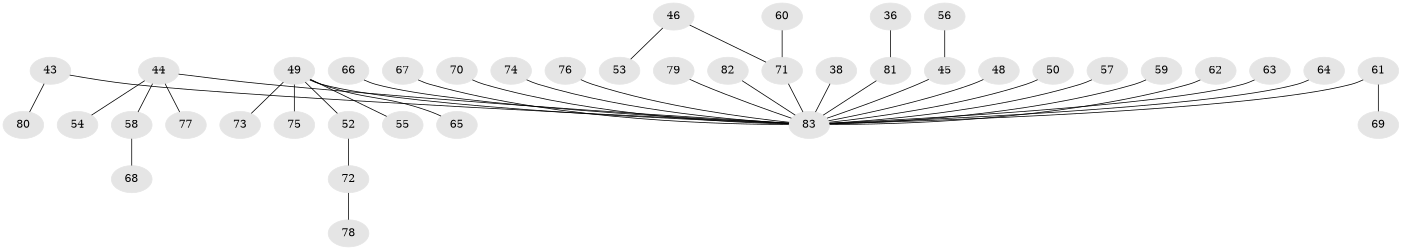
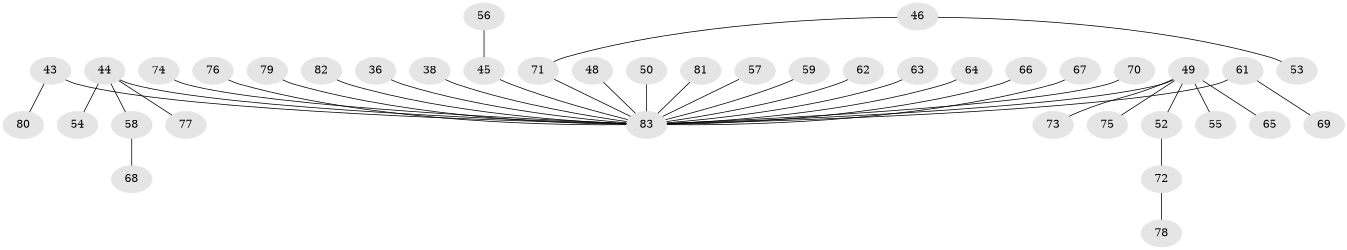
(782, 17) -> none
(891, 44) -> (507, 108)
